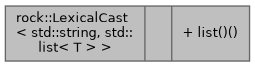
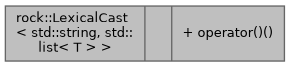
(211, 33) -> (228, 33)
